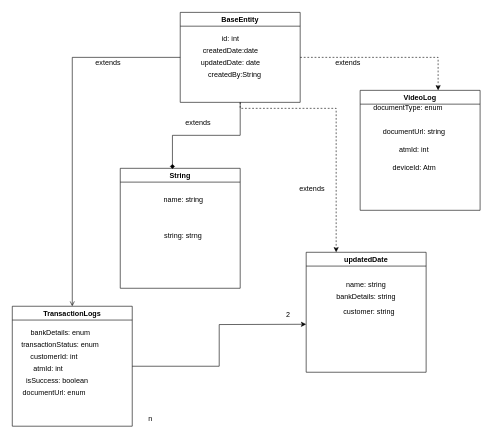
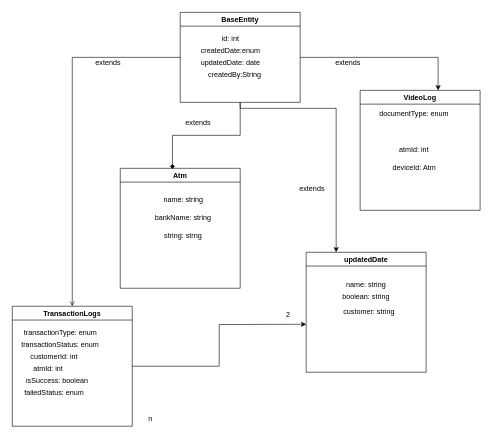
(231, 51) -> (231, 51)
(384, 57) -> (384, 57)
(408, 108) -> (414, 114)
(336, 131) -> (336, 131)
(414, 132) -> none
(180, 176) -> (180, 176)
none -> (183, 218)
(366, 297) -> (366, 297)
(61, 333) -> (61, 333)
(54, 393) -> (54, 393)
